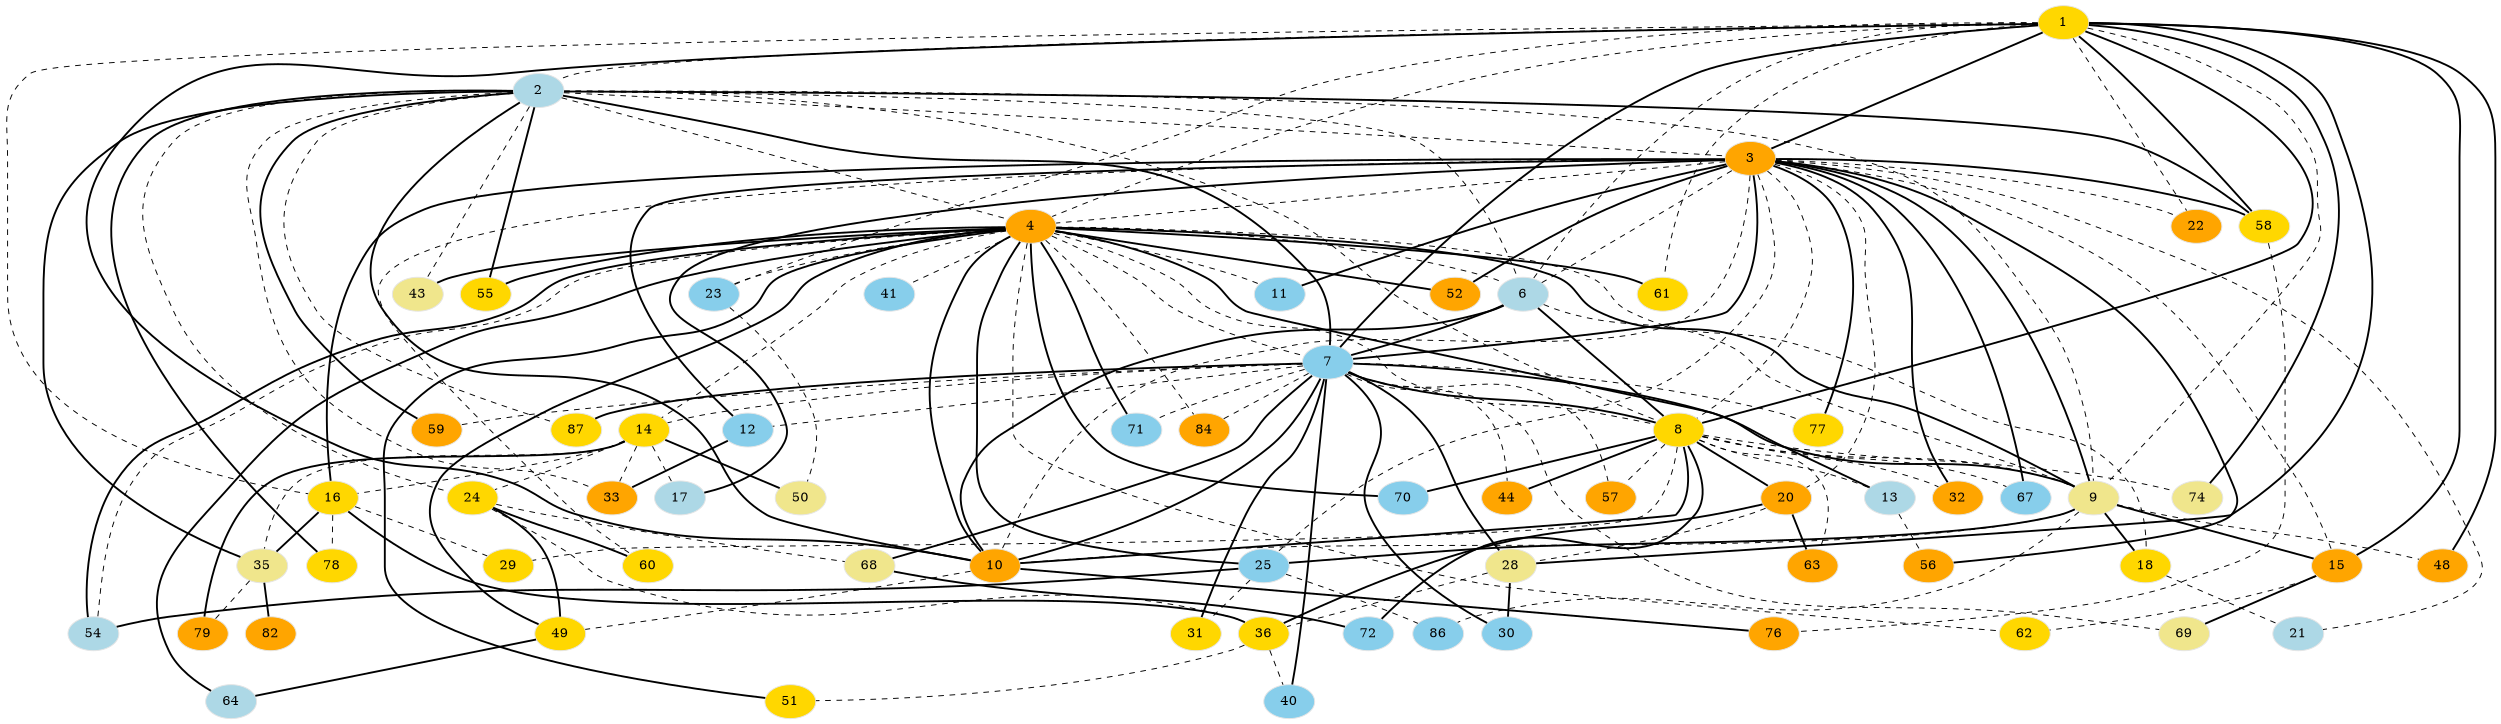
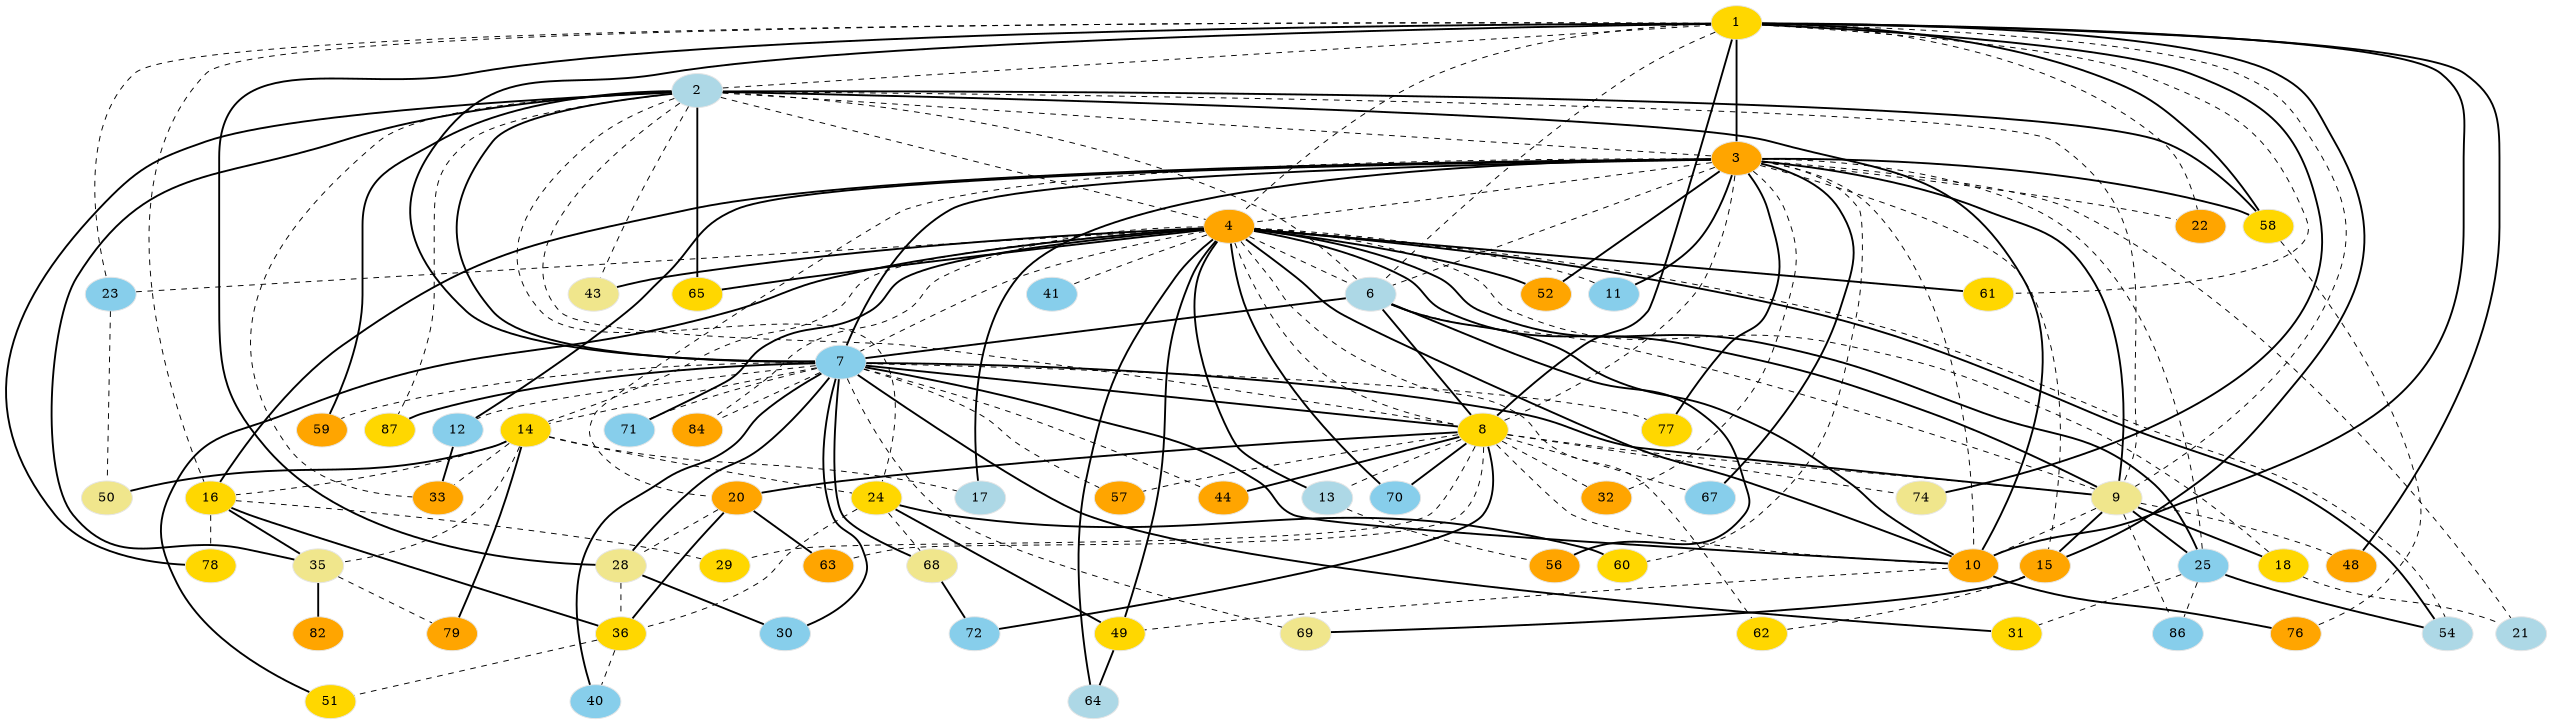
(1910, 289) -> (1771, 355)
(486, 294) -> (697, 294)
(2167, 365) -> (1702, 414)
(1384, 538) -> (1659, 537)
